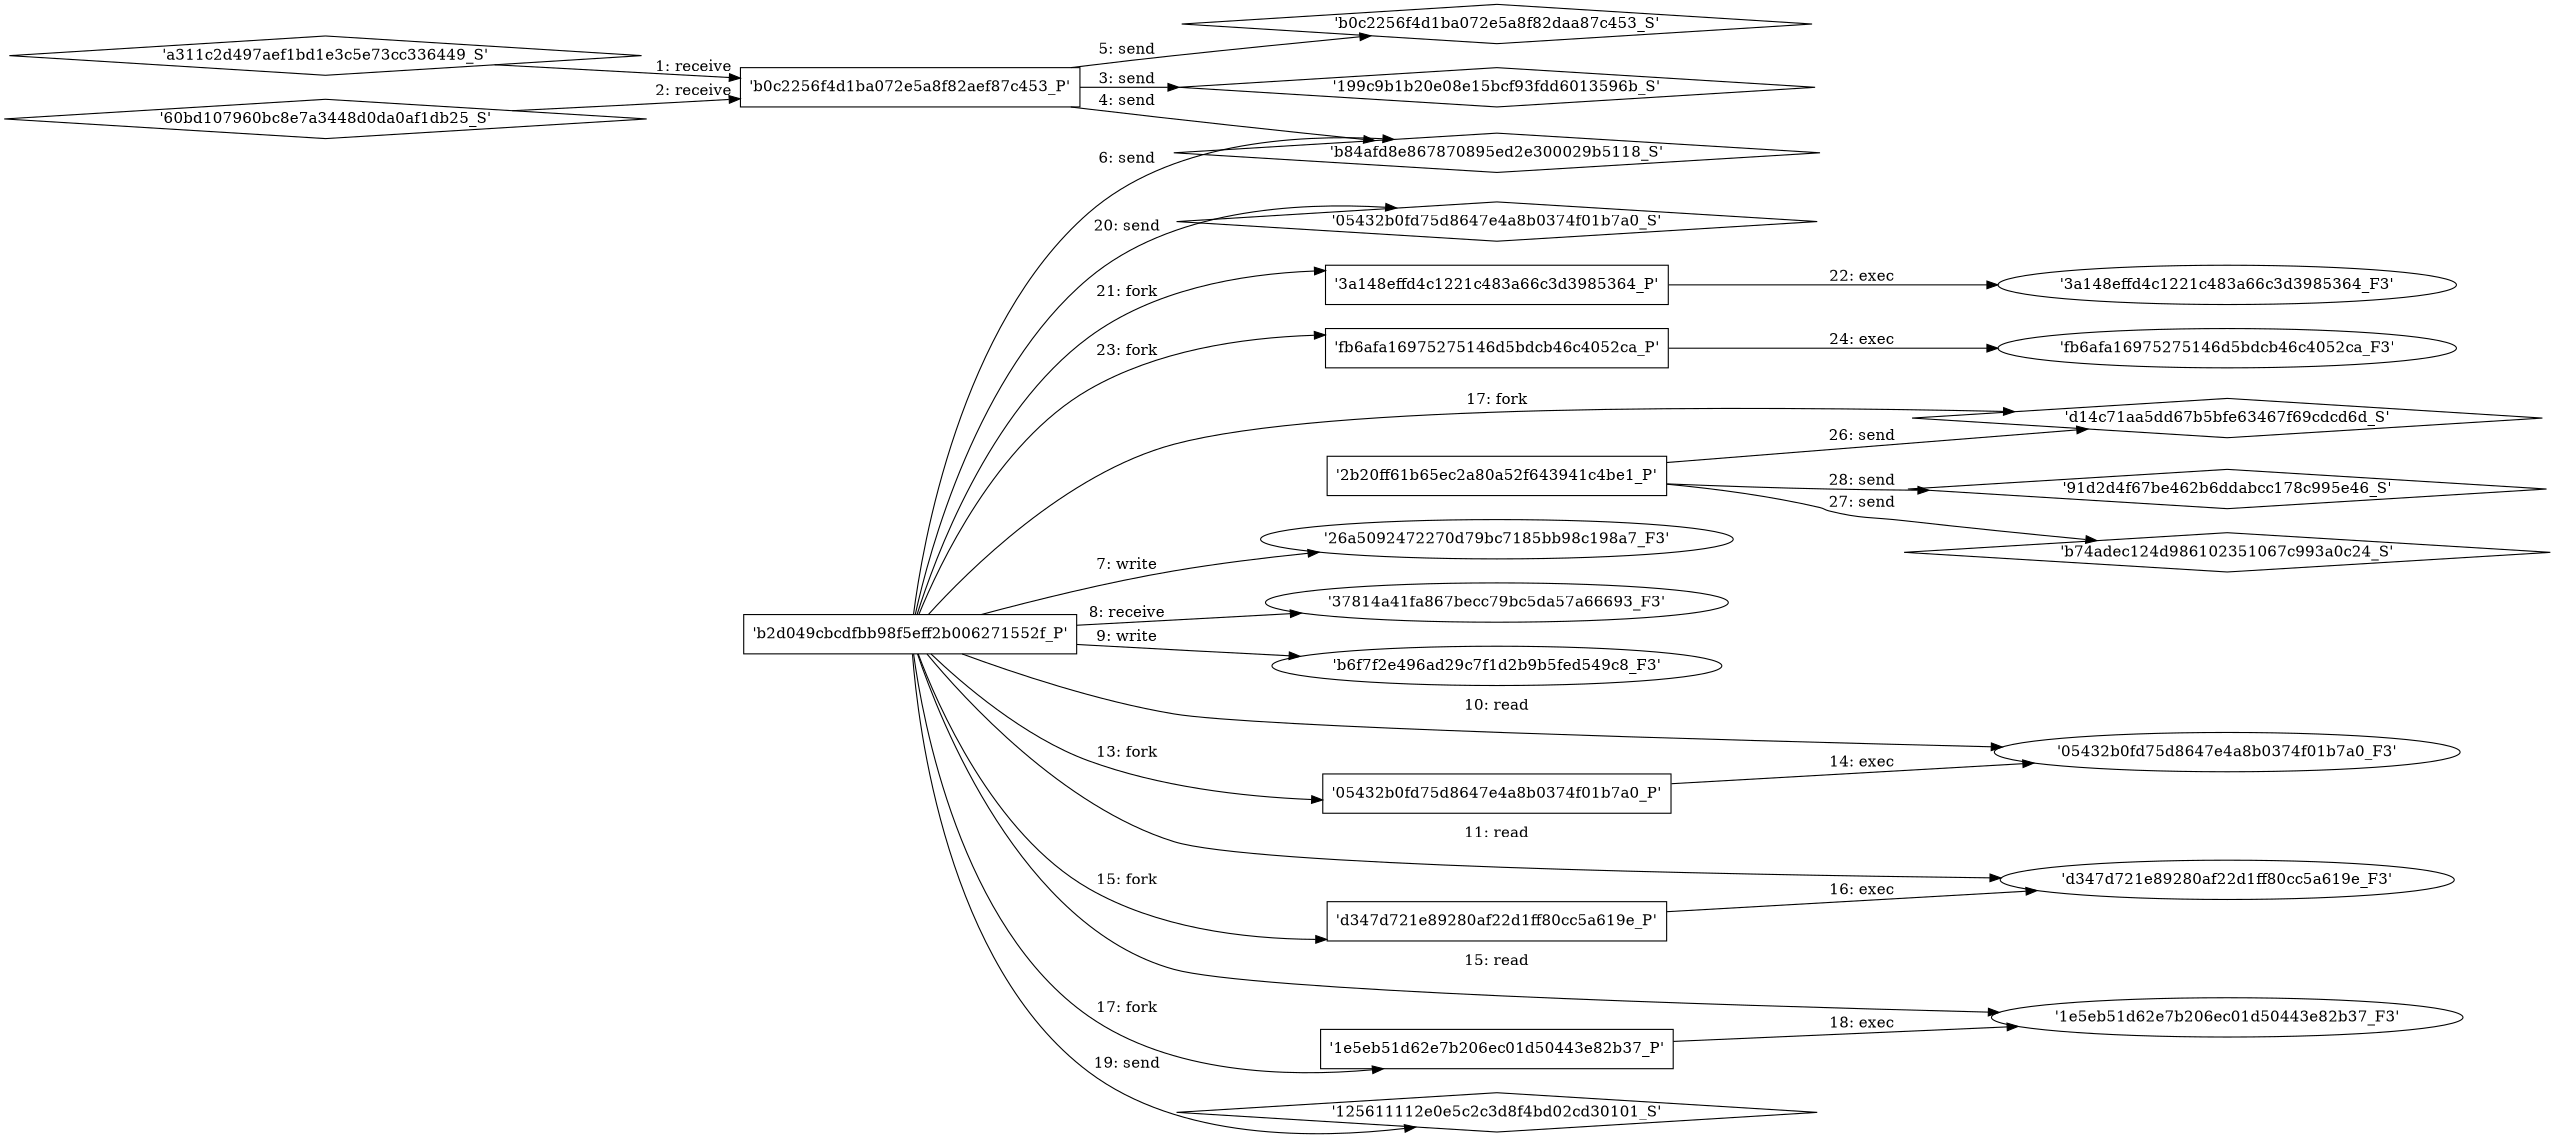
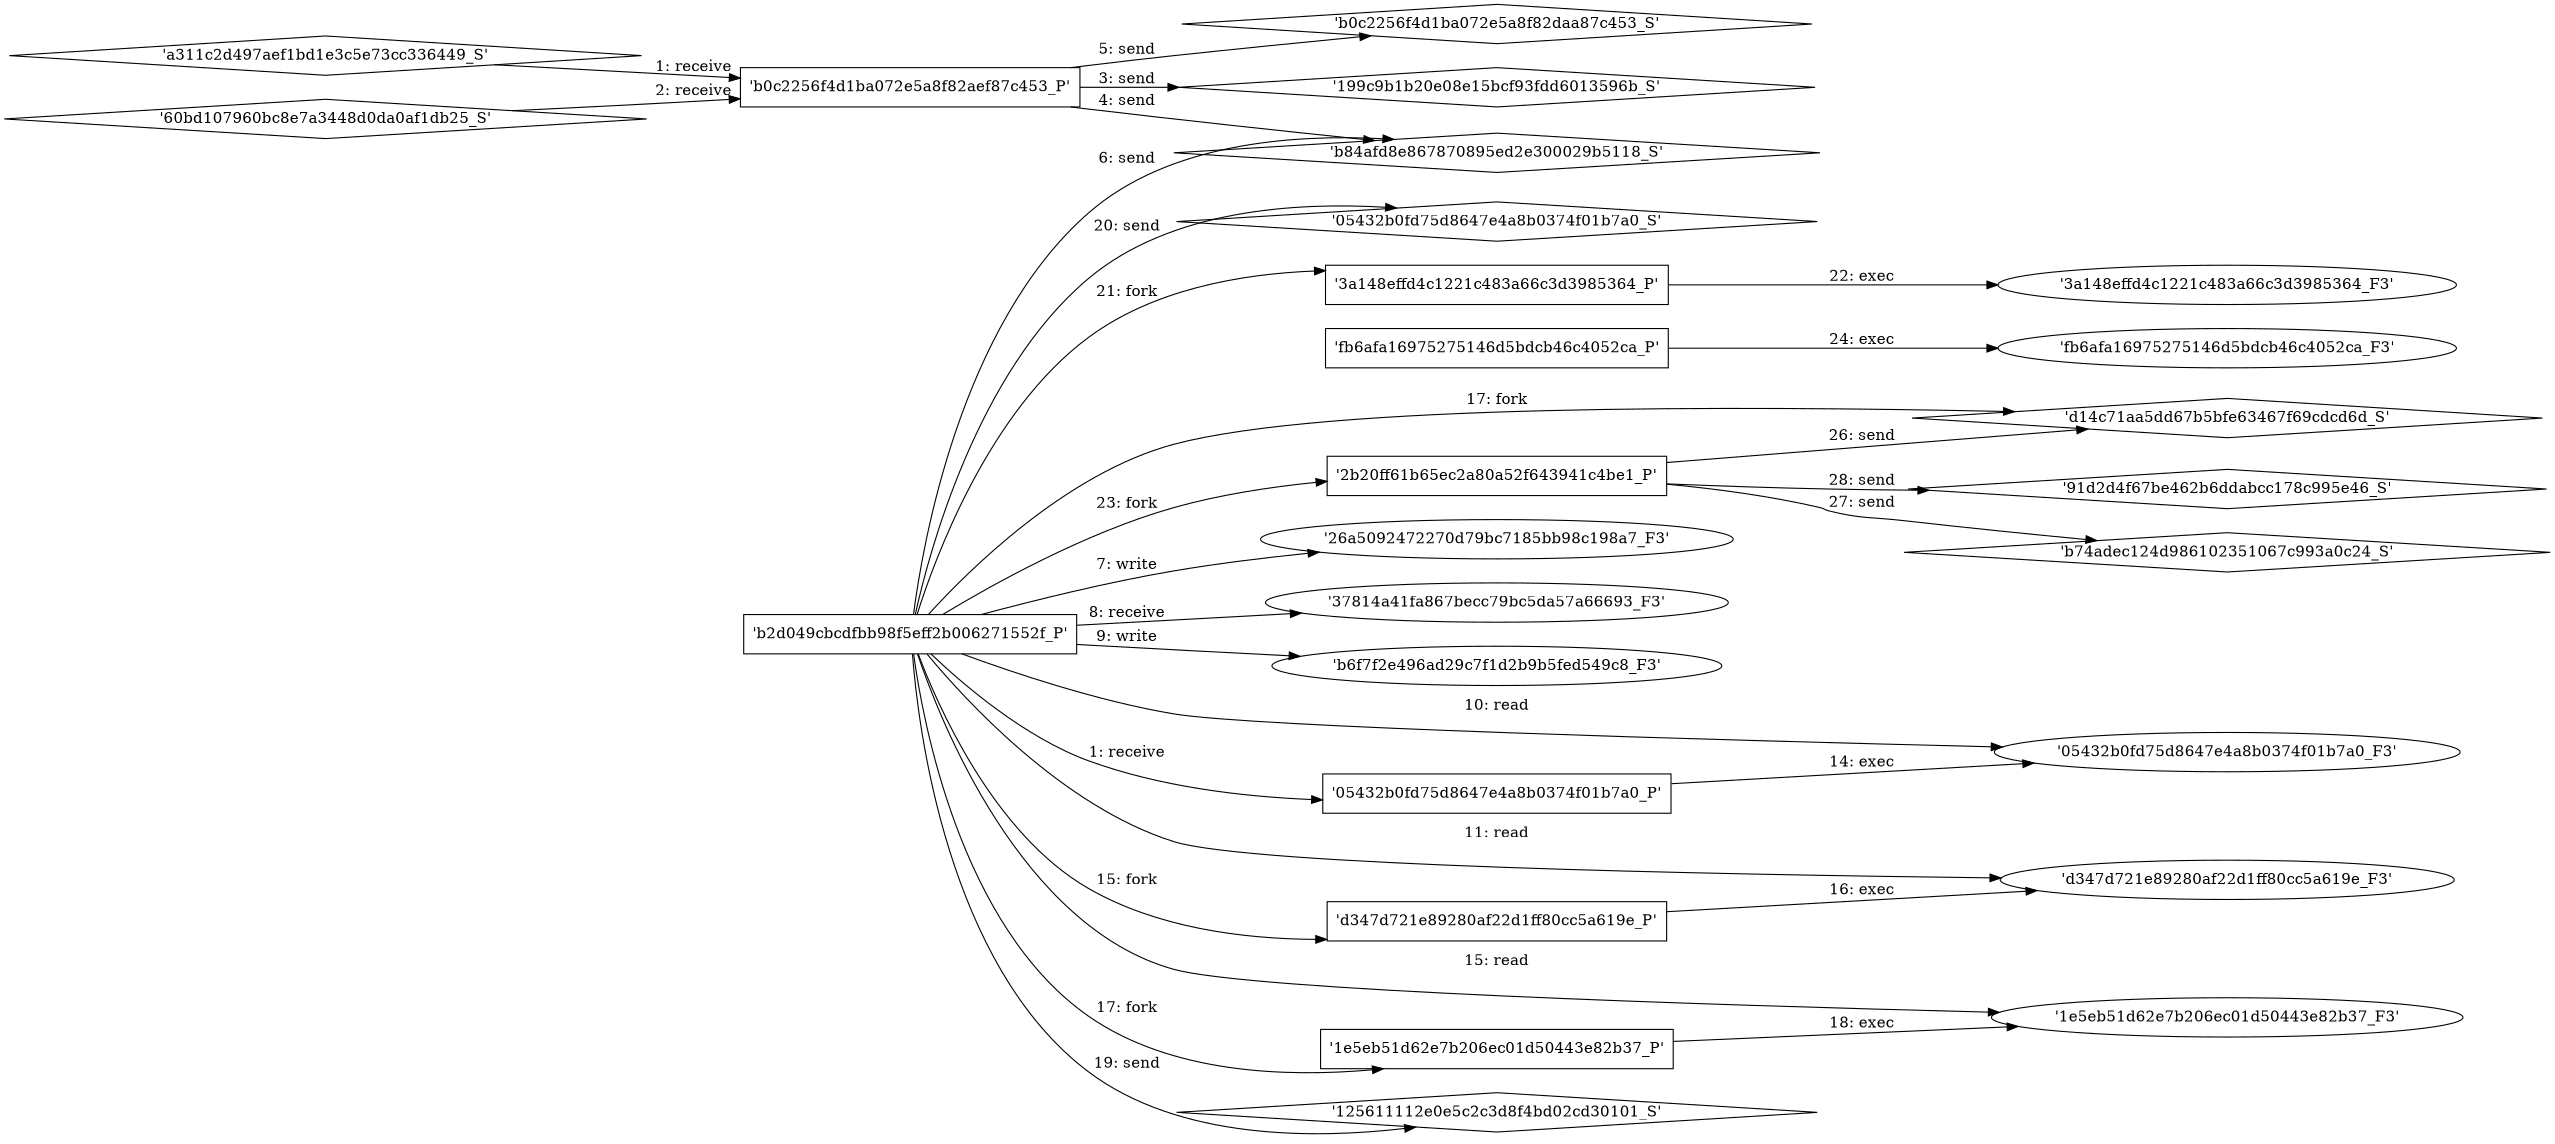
(1067, 405) -> (1122, 525)
(1127, 753) -> (1127, 753)
